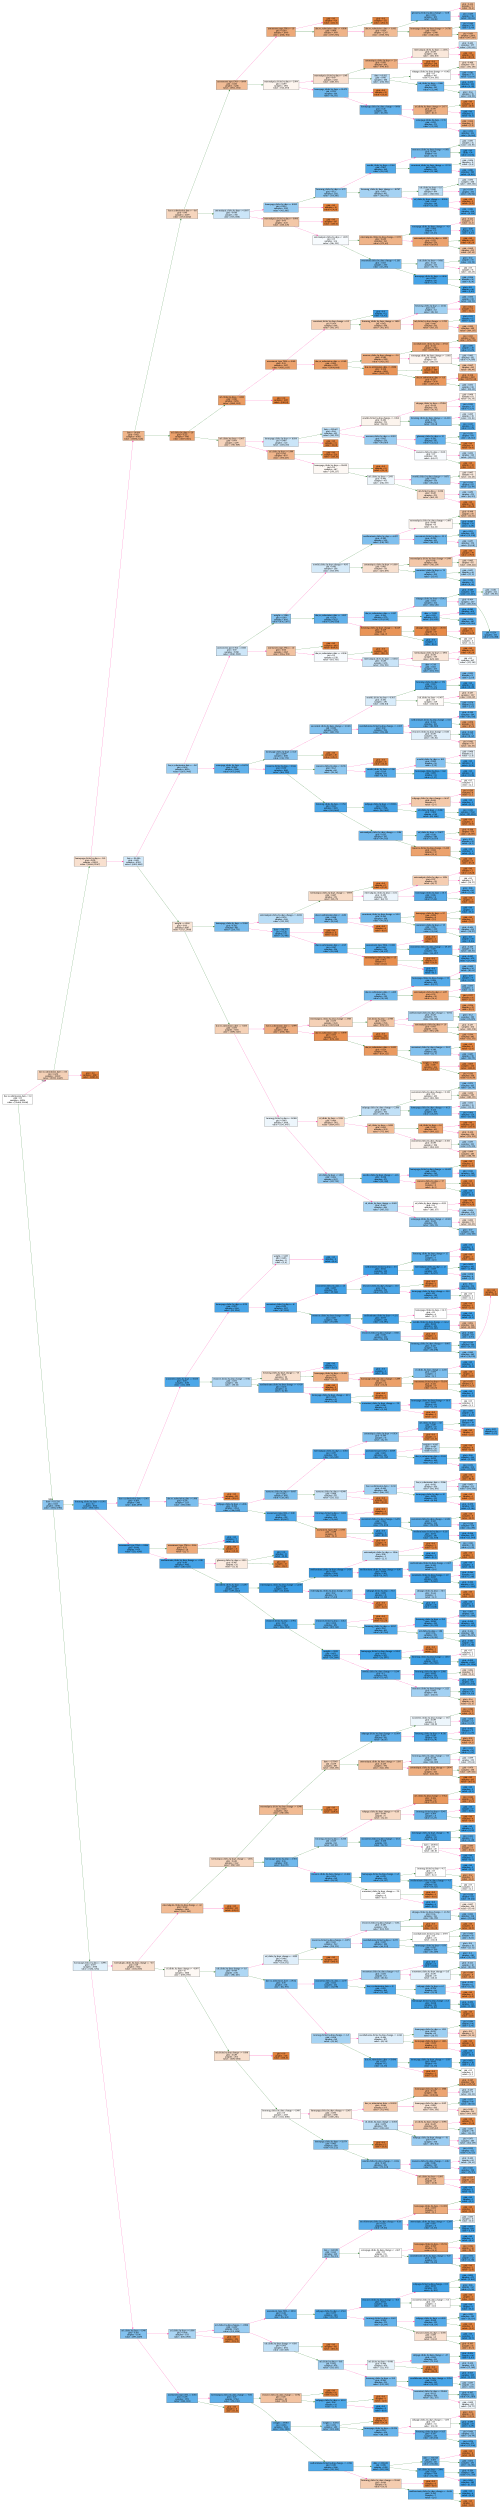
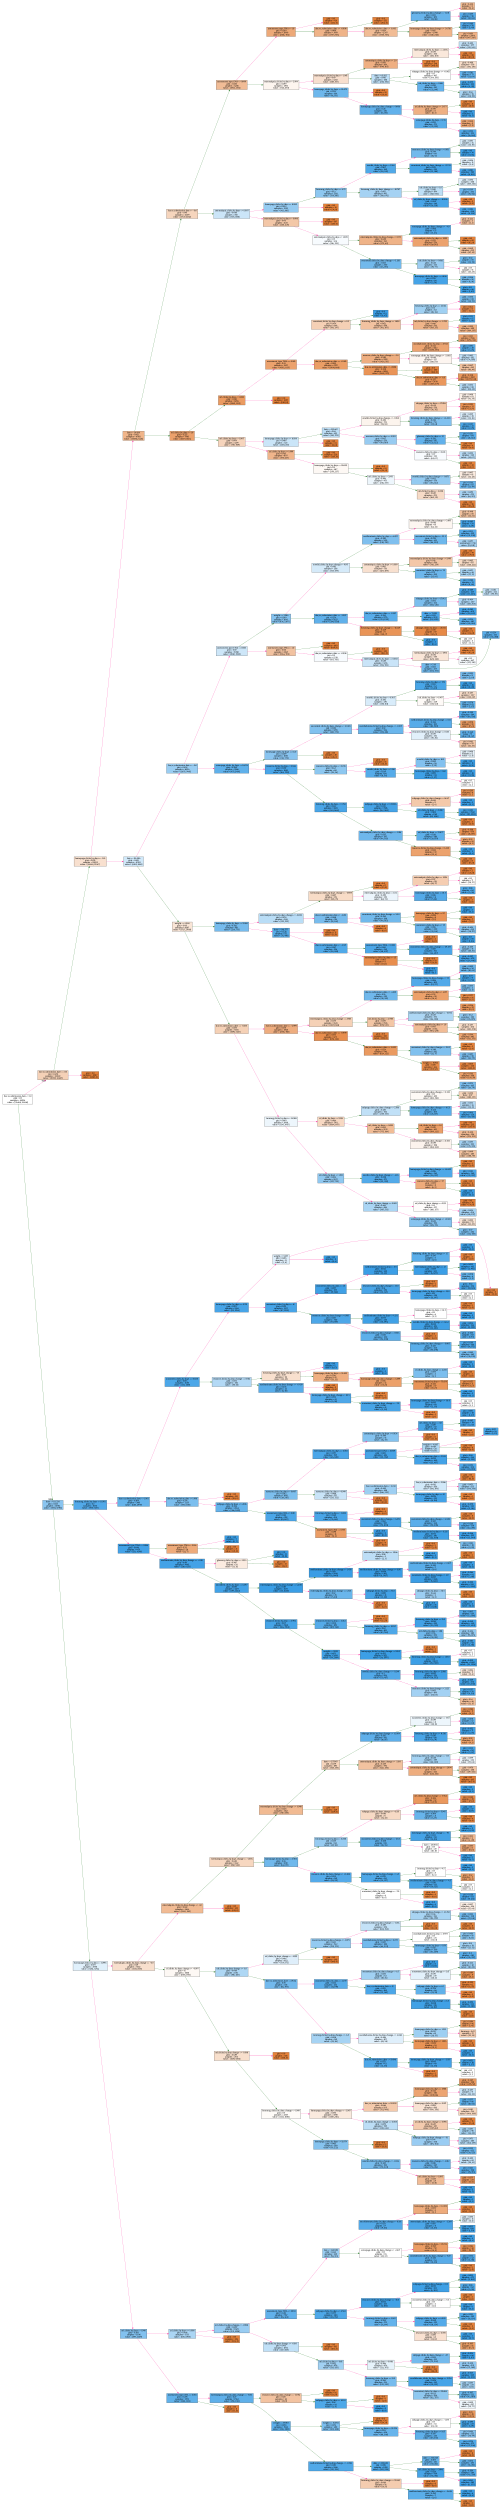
(468, 153) -> (468, 153)
(468, 231) -> none
(468, 407) -> (468, 407)
(468, 543) -> (468, 543)
(484, 617) -> (473, 667)
(468, 734) -> (468, 734)
(468, 841) -> (468, 841)
(468, 1095) -> (468, 1095)
(487, 1320) -> (406, 1239)
(468, 1325) -> (468, 1325)
(479, 1427) -> (461, 1442)
(468, 1838) -> (468, 1838)
(449, 1849) -> (450, 1847)
(468, 1985) -> (468, 1985)
(468, 2024) -> (468, 2024)
(468, 2033) -> (468, 2033)
